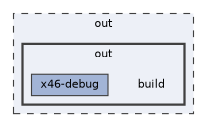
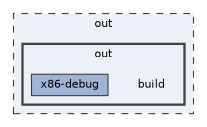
(70, 85) -> (70, 85)
